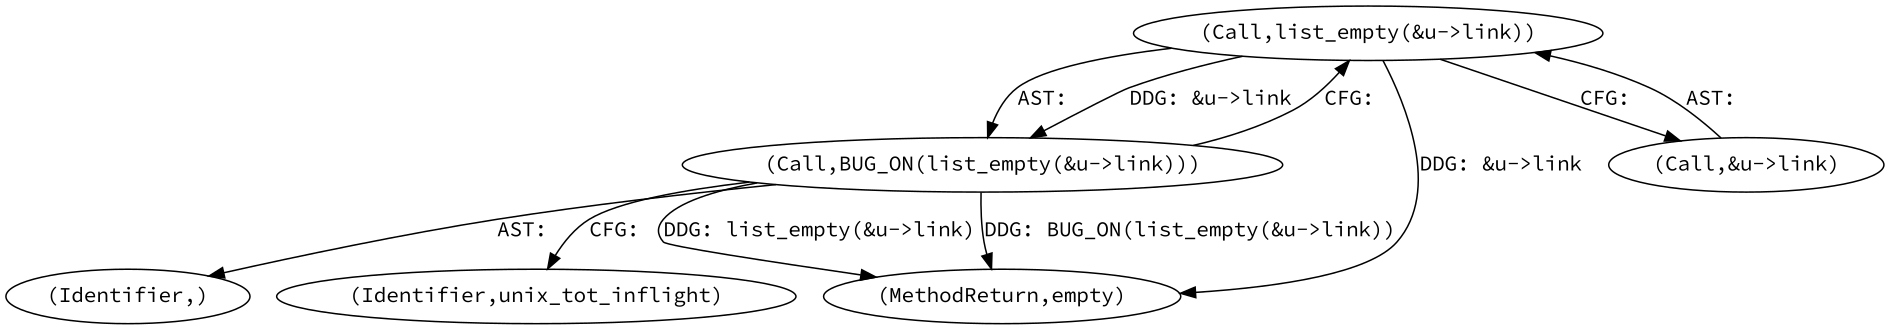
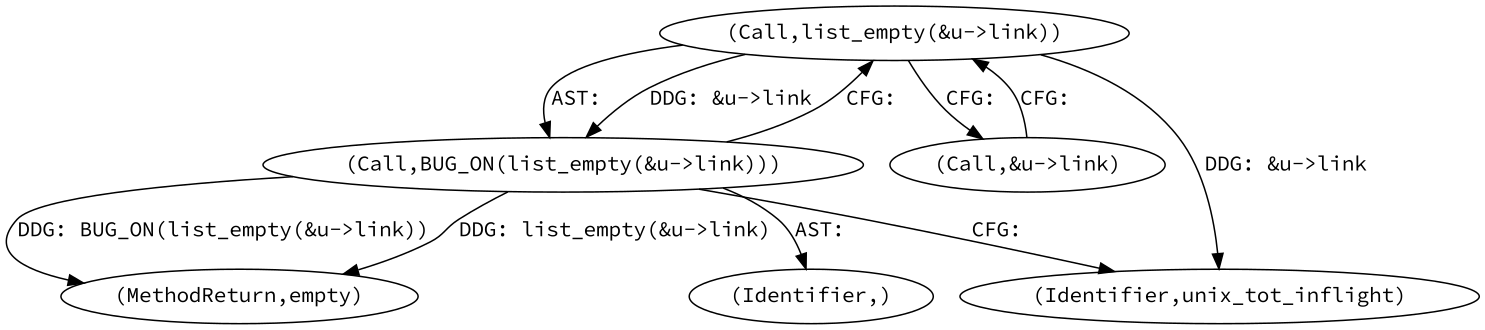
(1718, 99) -> (1052, 99)
(1390, 248) -> (1166, 123)
